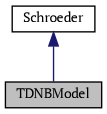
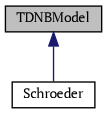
(54, 64) -> (54, 64)
